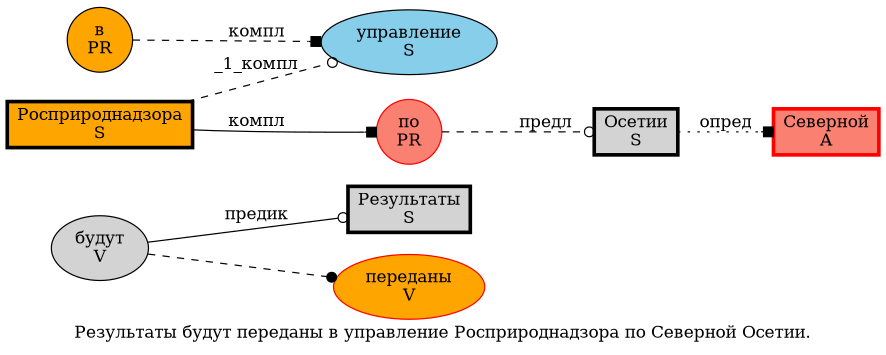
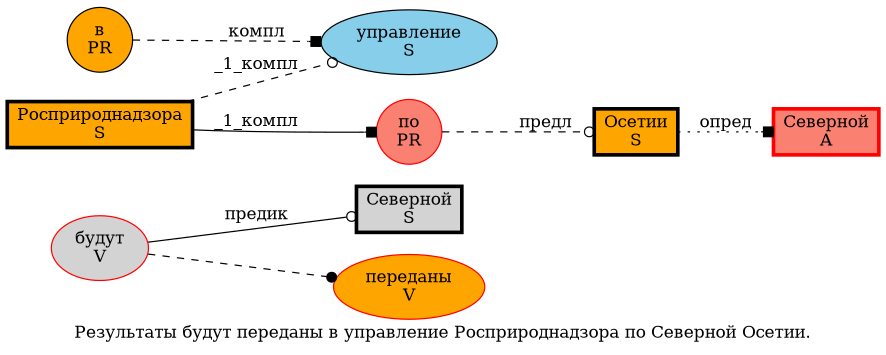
(257, 122) -> (257, 122)
(636, 132) -> (636, 132)
(409, 209) -> (409, 209)
(100, 248) -> (100, 248)
